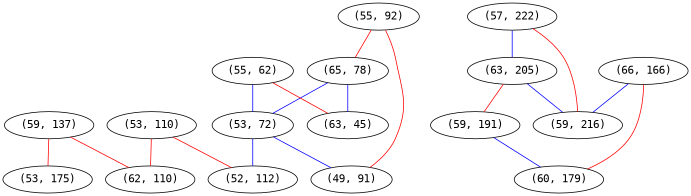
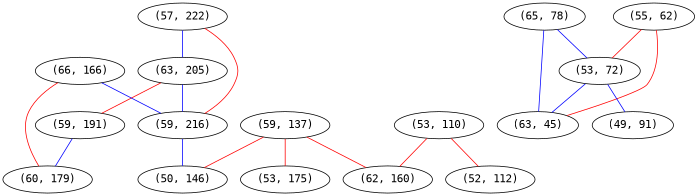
(379, 17) -> none
(253, 98) -> (627, 44)
(253, 152) -> (569, 98)
(150, 179) -> (388, 179)
none -> (183, 179)
